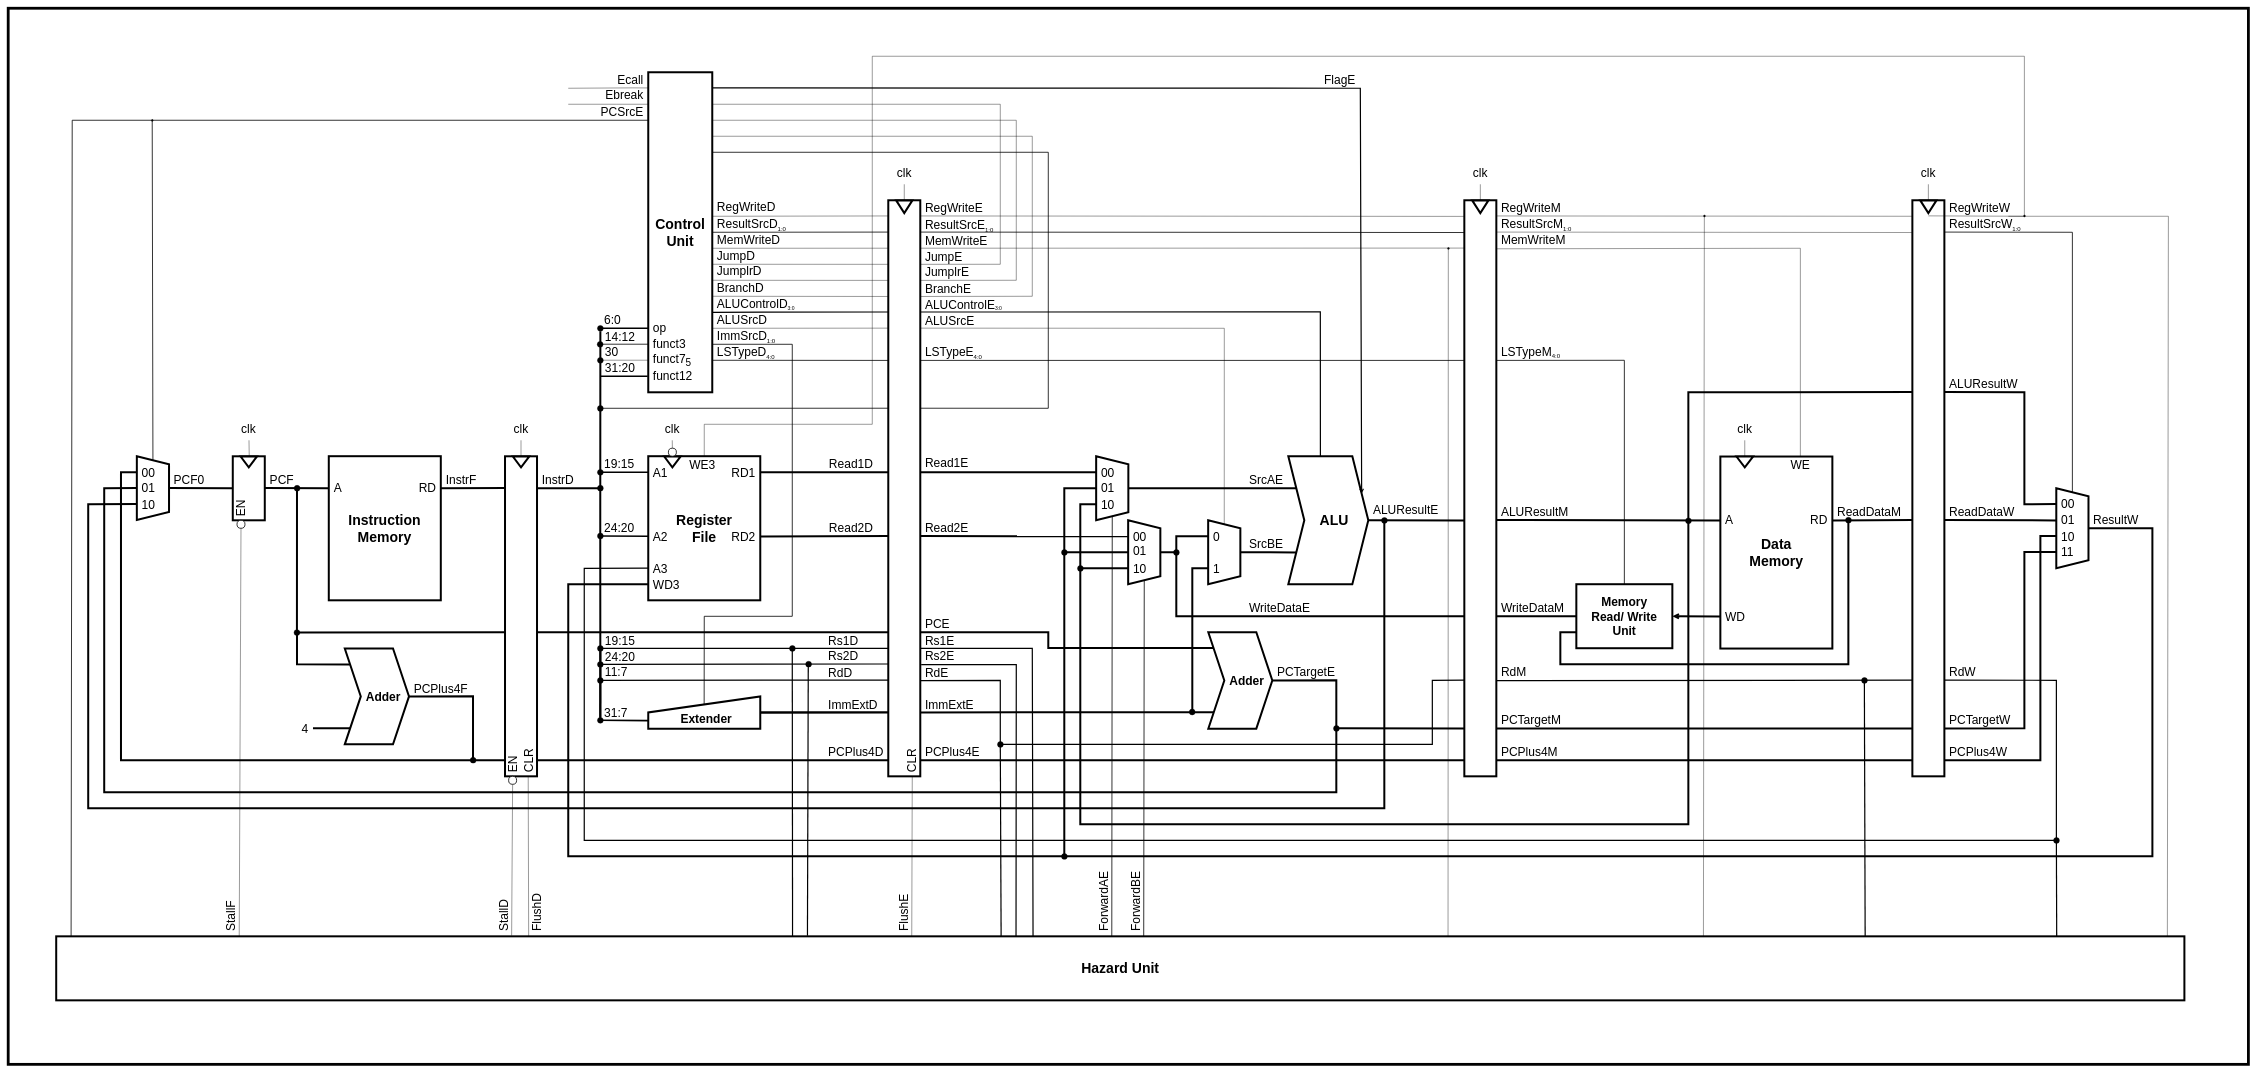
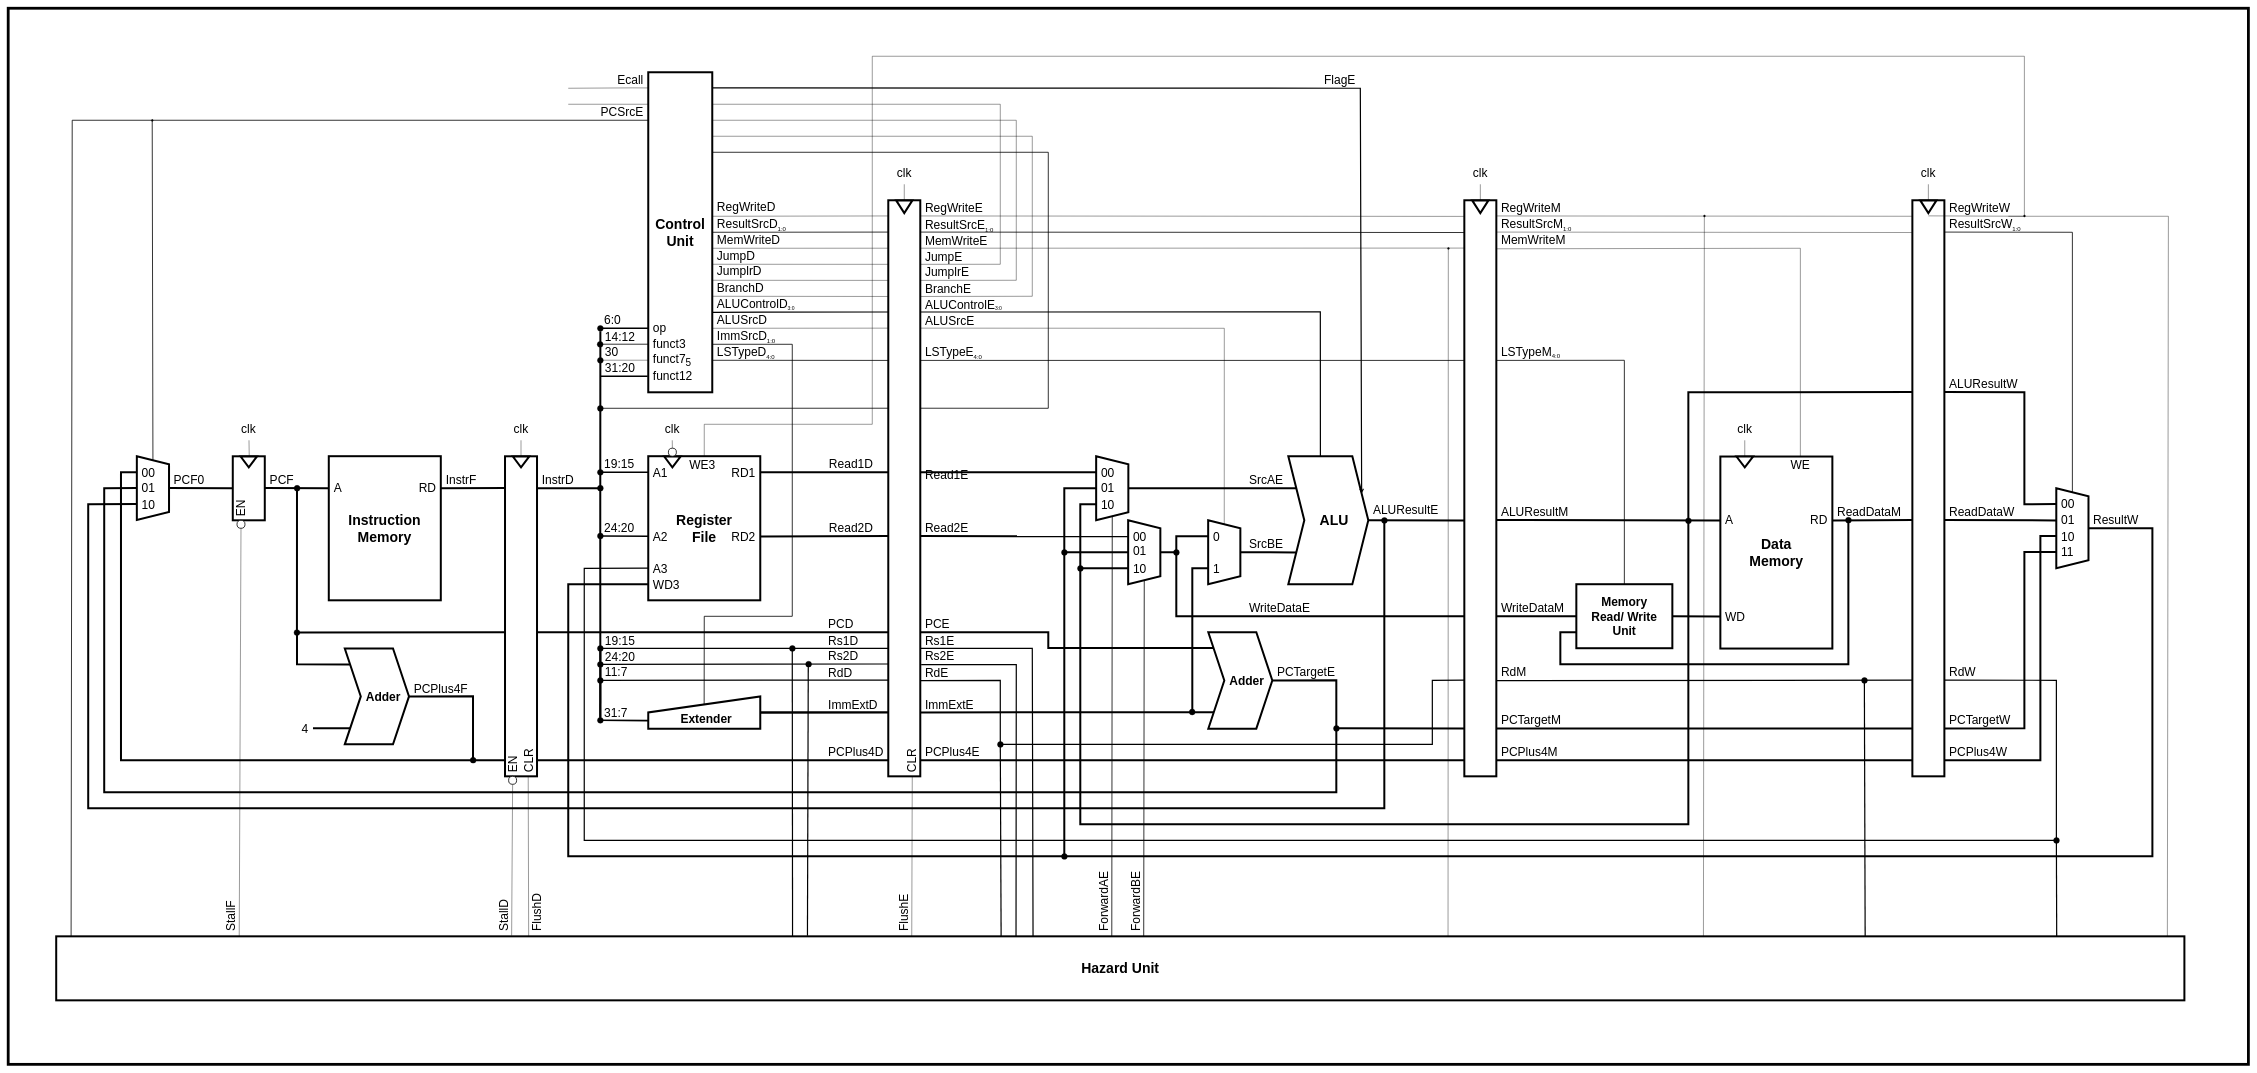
(616, 95) -> none
(952, 463) -> (952, 475)
(1679, 616) -> (1677, 616)
none -> (855, 624)
